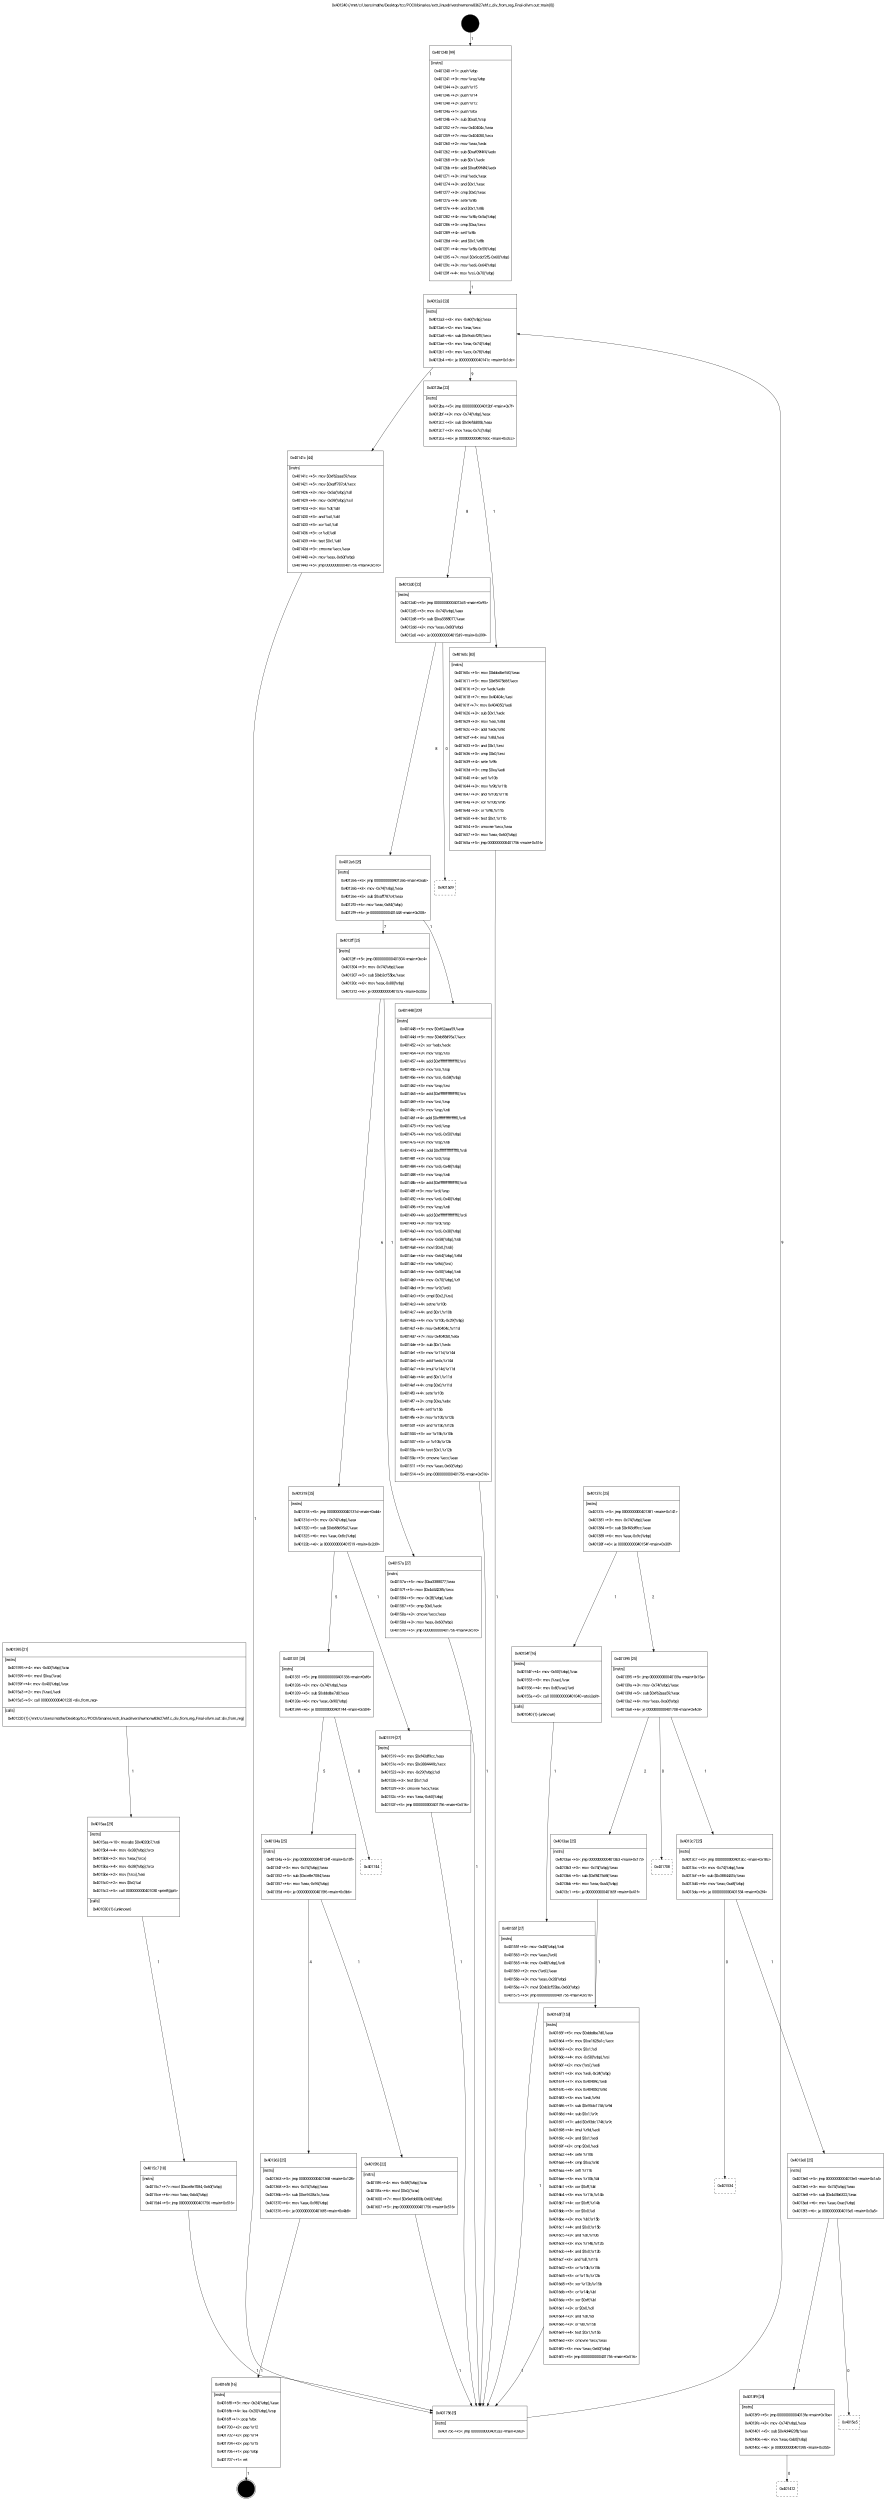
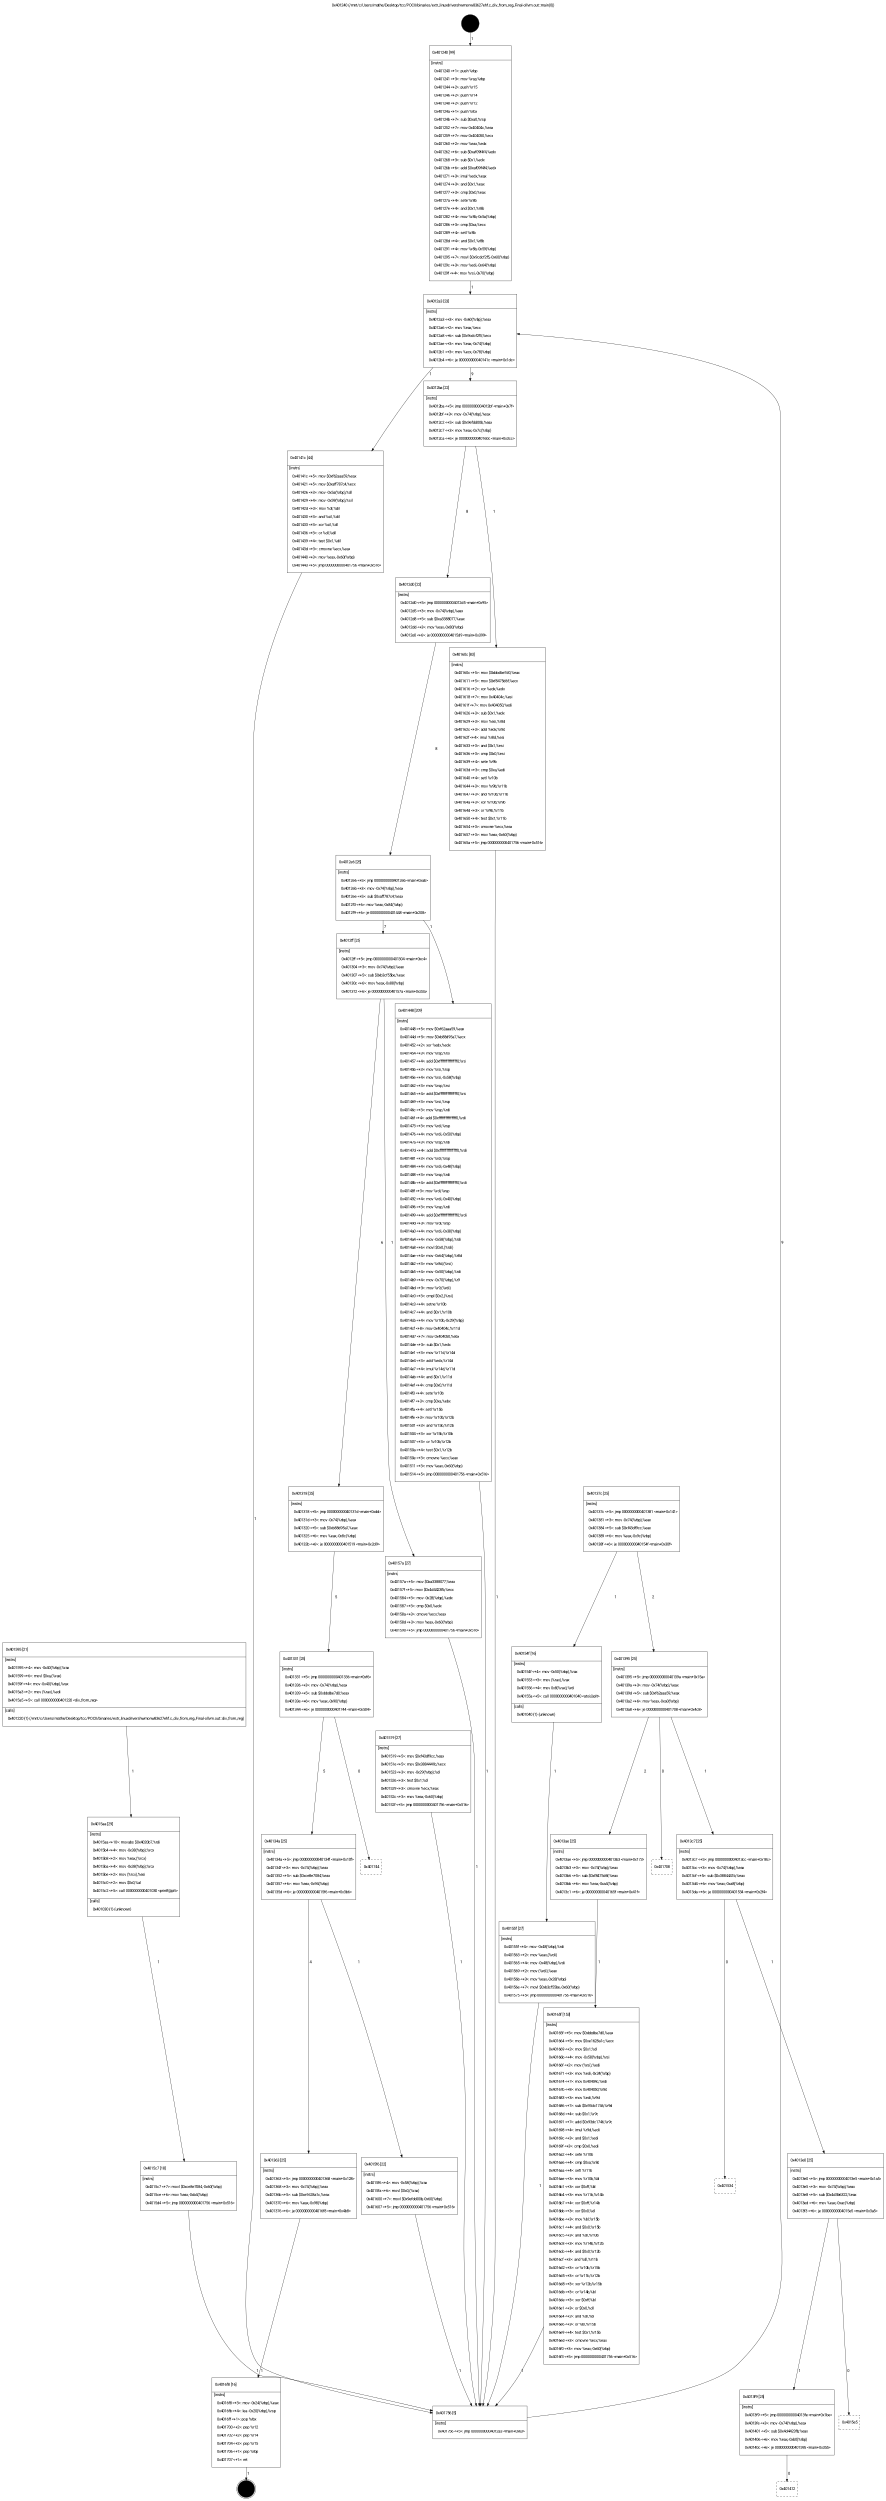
(445, 888) -> none
(378, 1640) -> none
